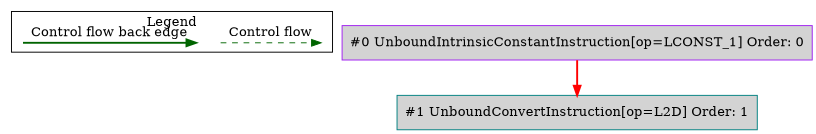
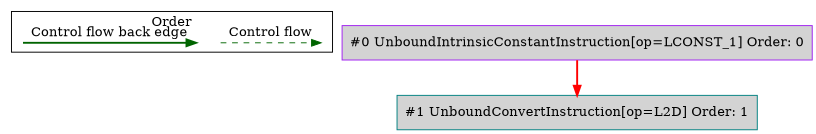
(172, 22) -> (172, 22)
